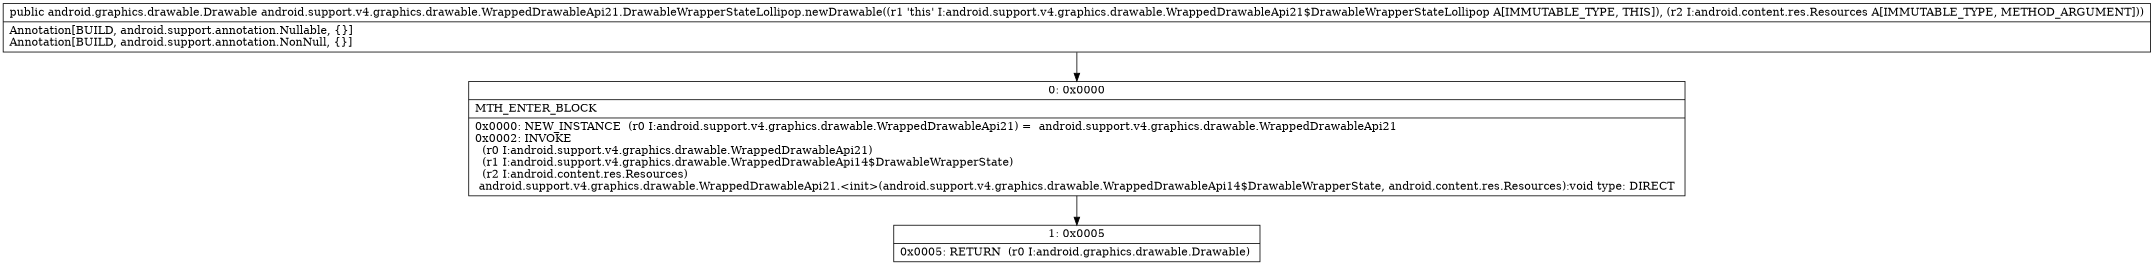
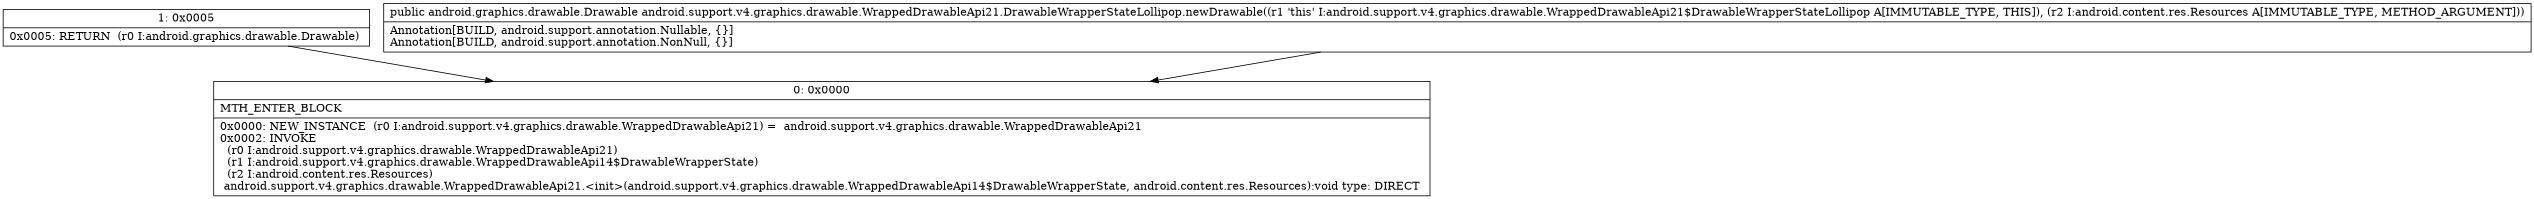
(1077, 206) -> (387, 63)
